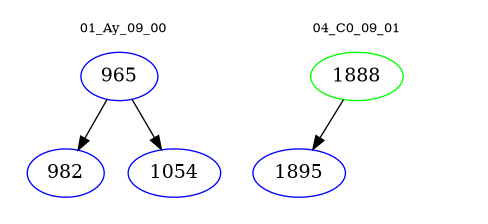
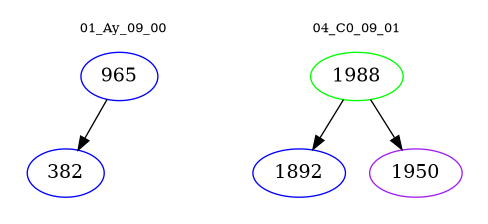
(357, 76) -> (357, 76)
(66, 173) -> (66, 173)
(174, 173) -> none
(299, 173) -> (299, 173)
none -> (416, 173)
